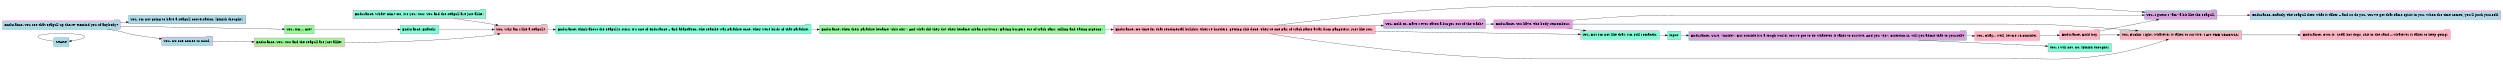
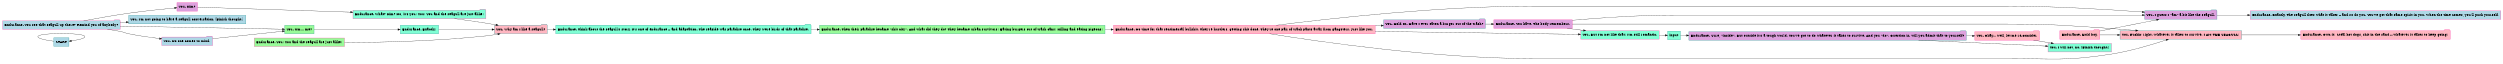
none -> (187, 7)
(2048, 35) -> (2042, 42)
(232, 42) -> (247, 35)
